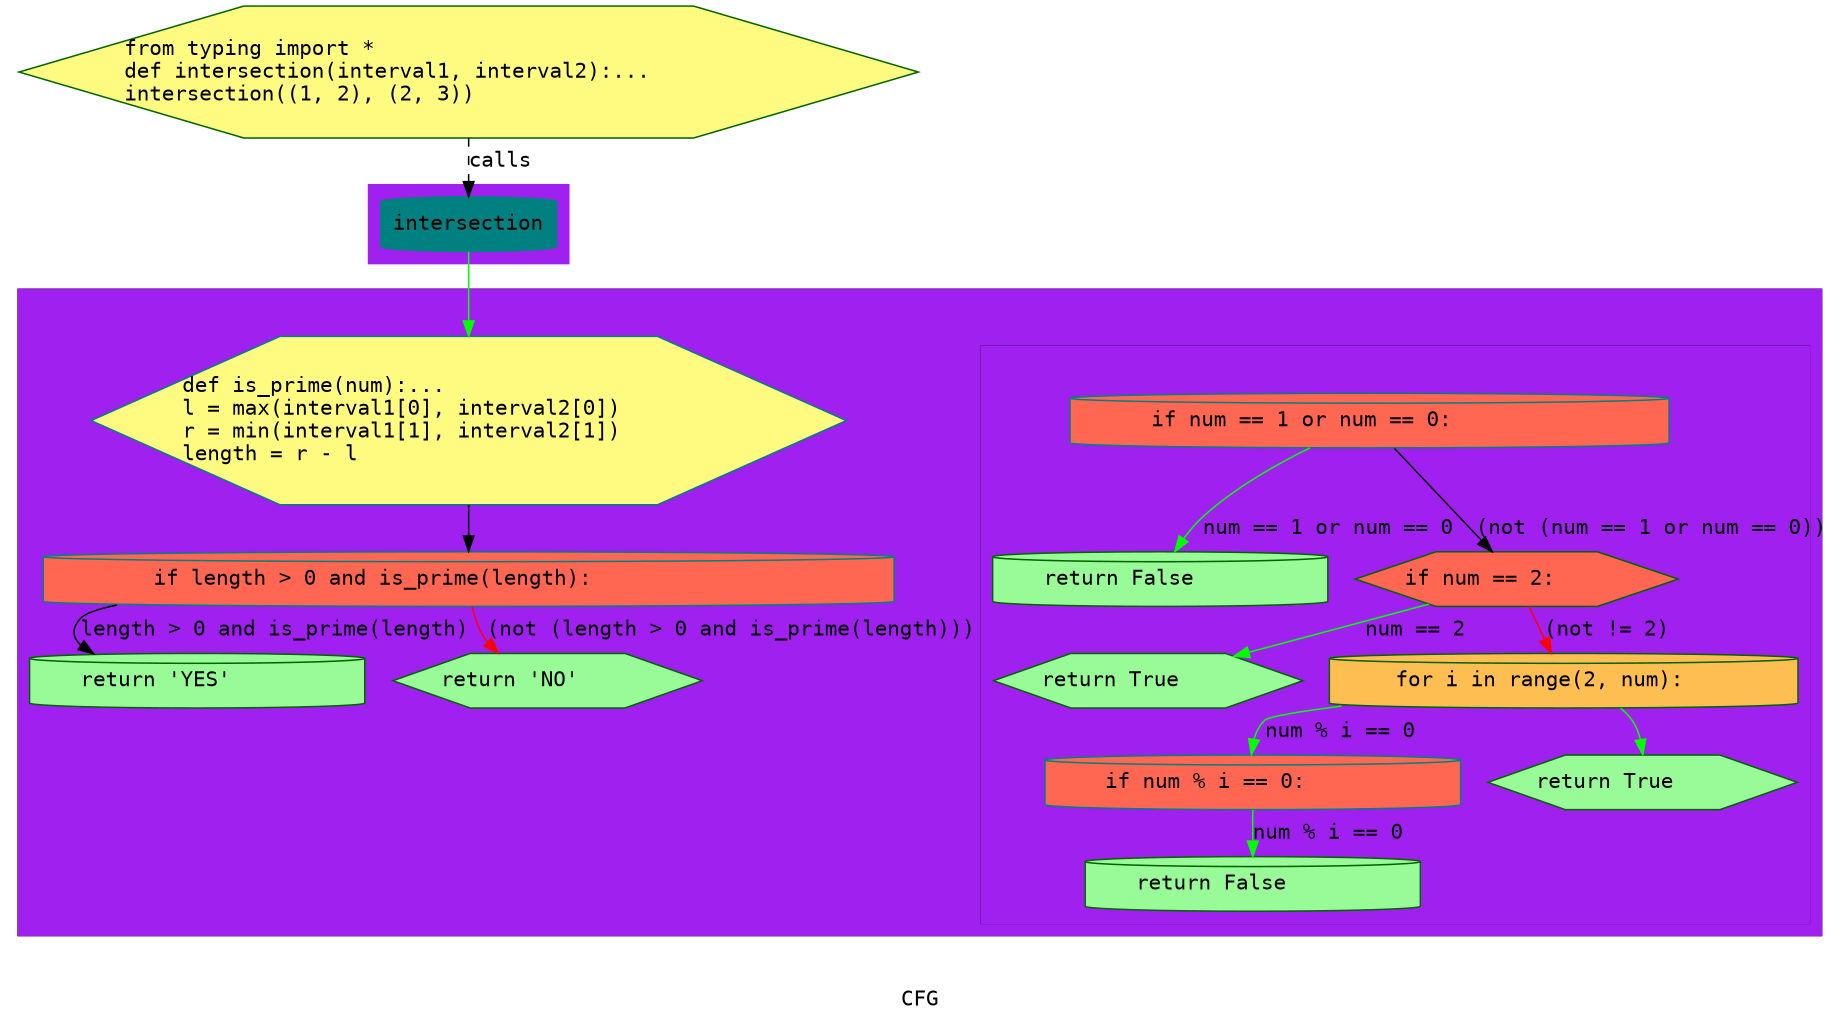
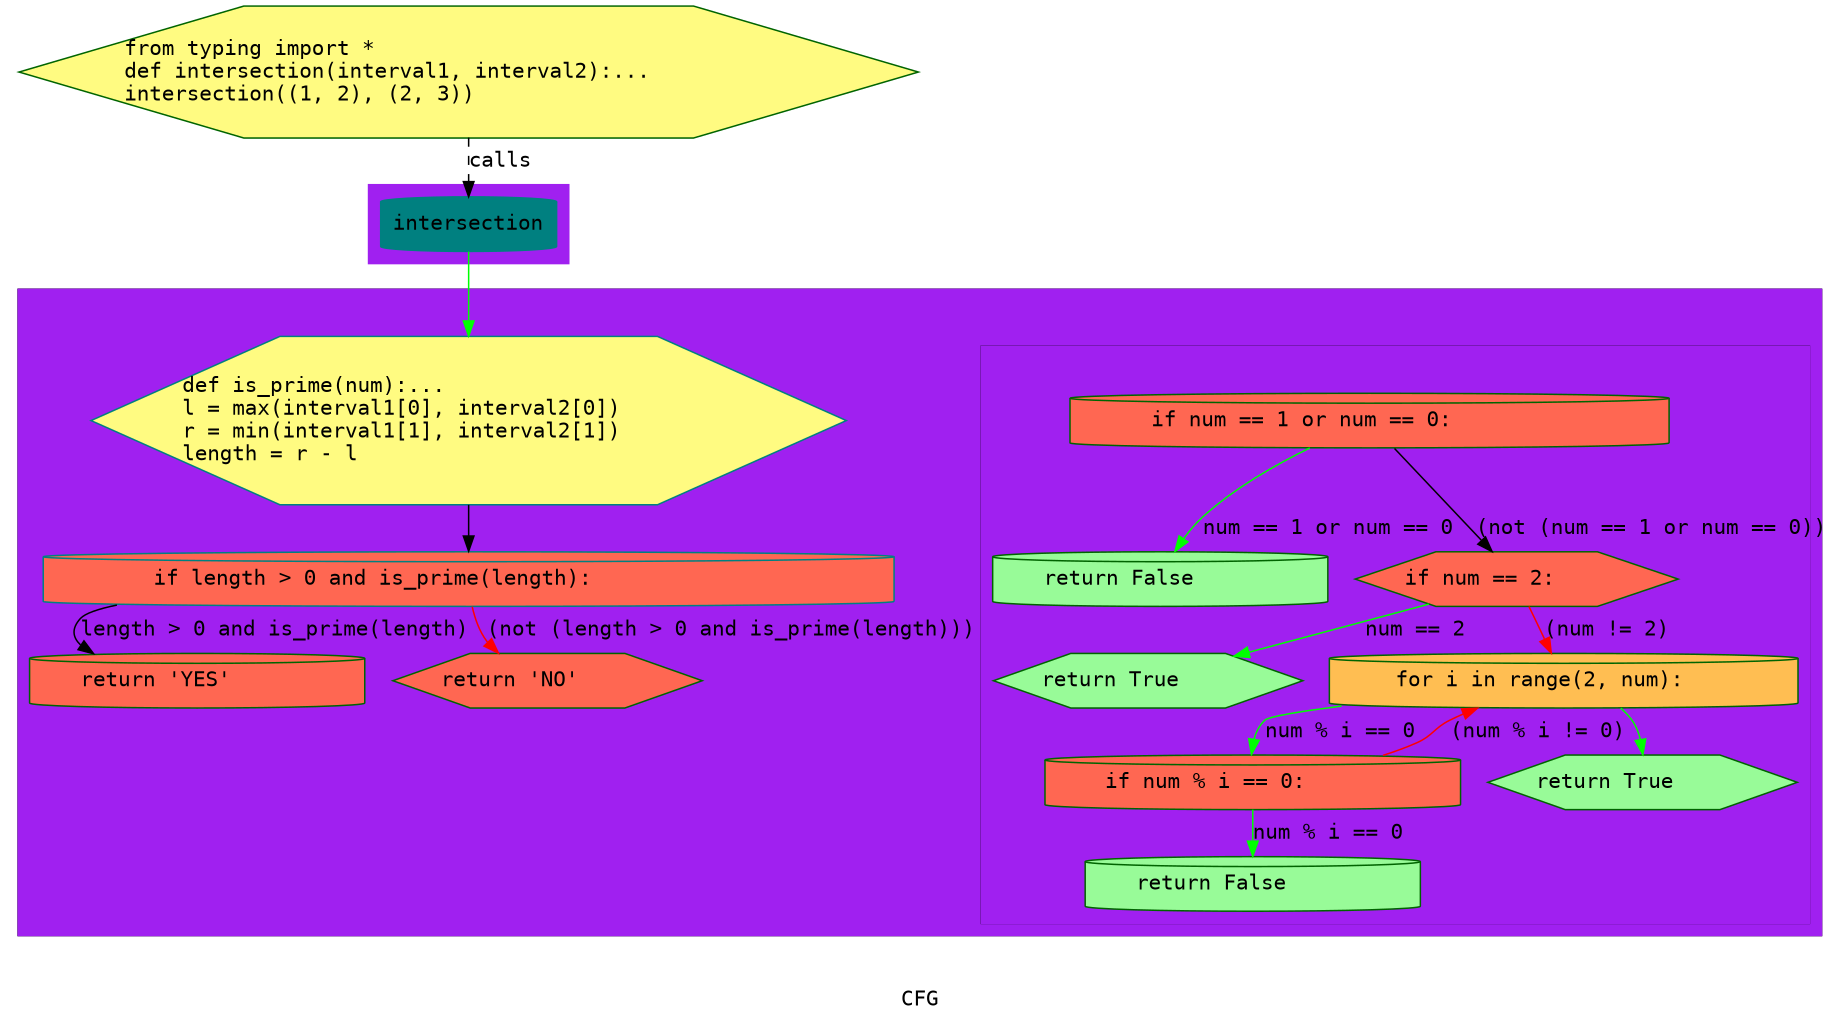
(1370, 421) -> (1370, 421)
(1607, 630) -> (1607, 630)
(197, 681) -> (197, 681)
(548, 681) -> (548, 681)
none -> (1425, 738)
(1253, 782) -> (1253, 782)
